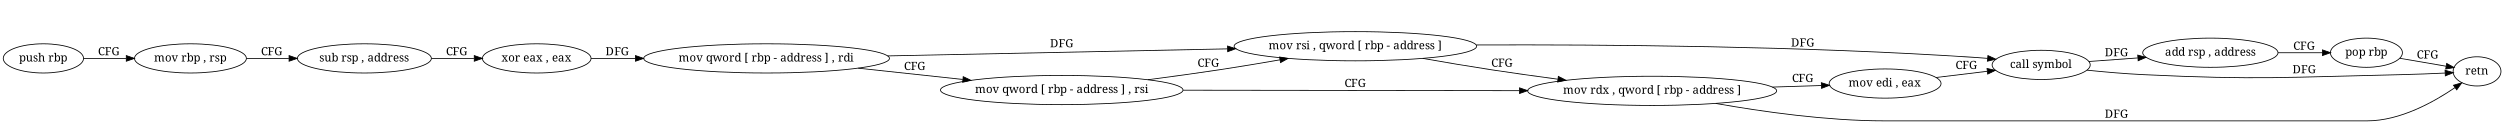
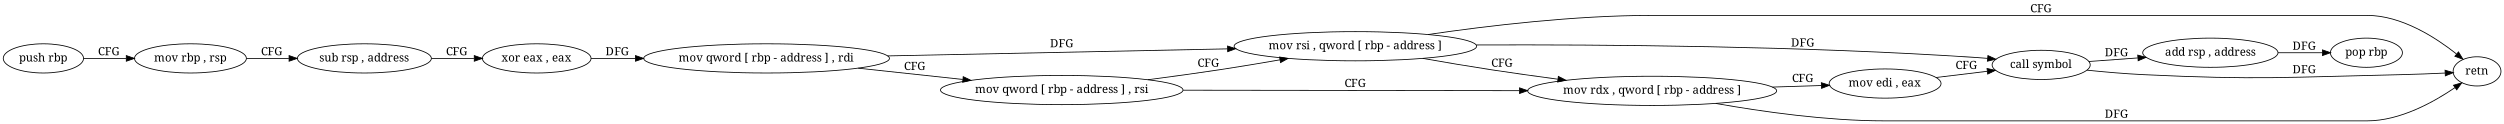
(2304, 47) -> (2304, 47)
(2423, 62) -> (1947, 15)
